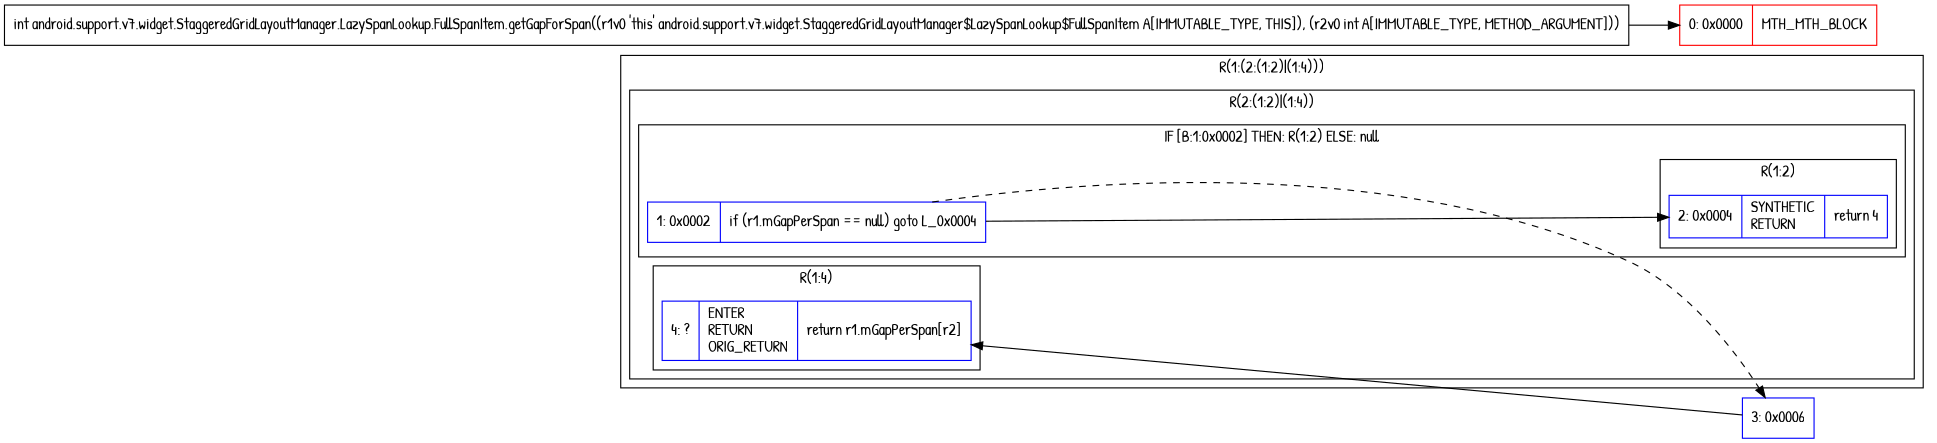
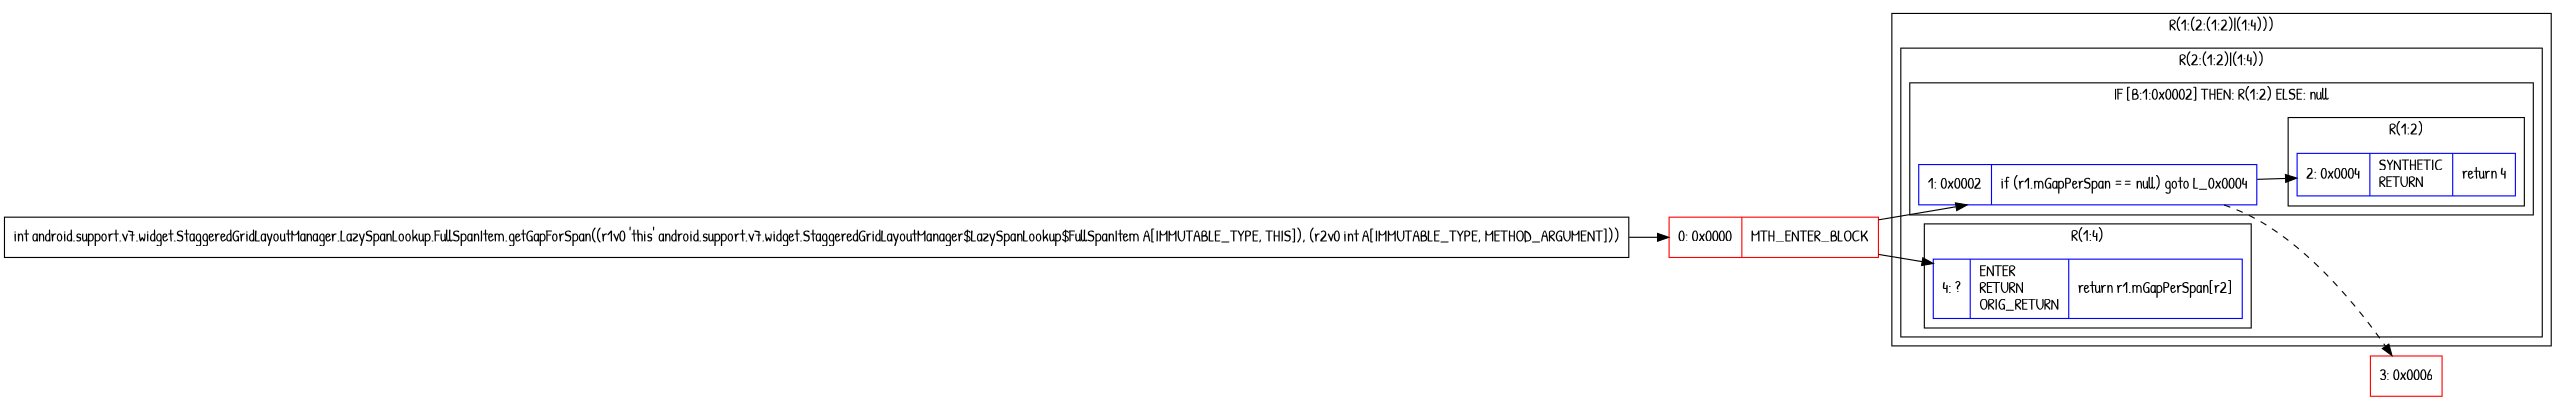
(1815, 25) -> (1810, 237)
none -> (1917, 213)
(1267, 372) -> (1908, 259)
(1778, 418) -> (2406, 376)
